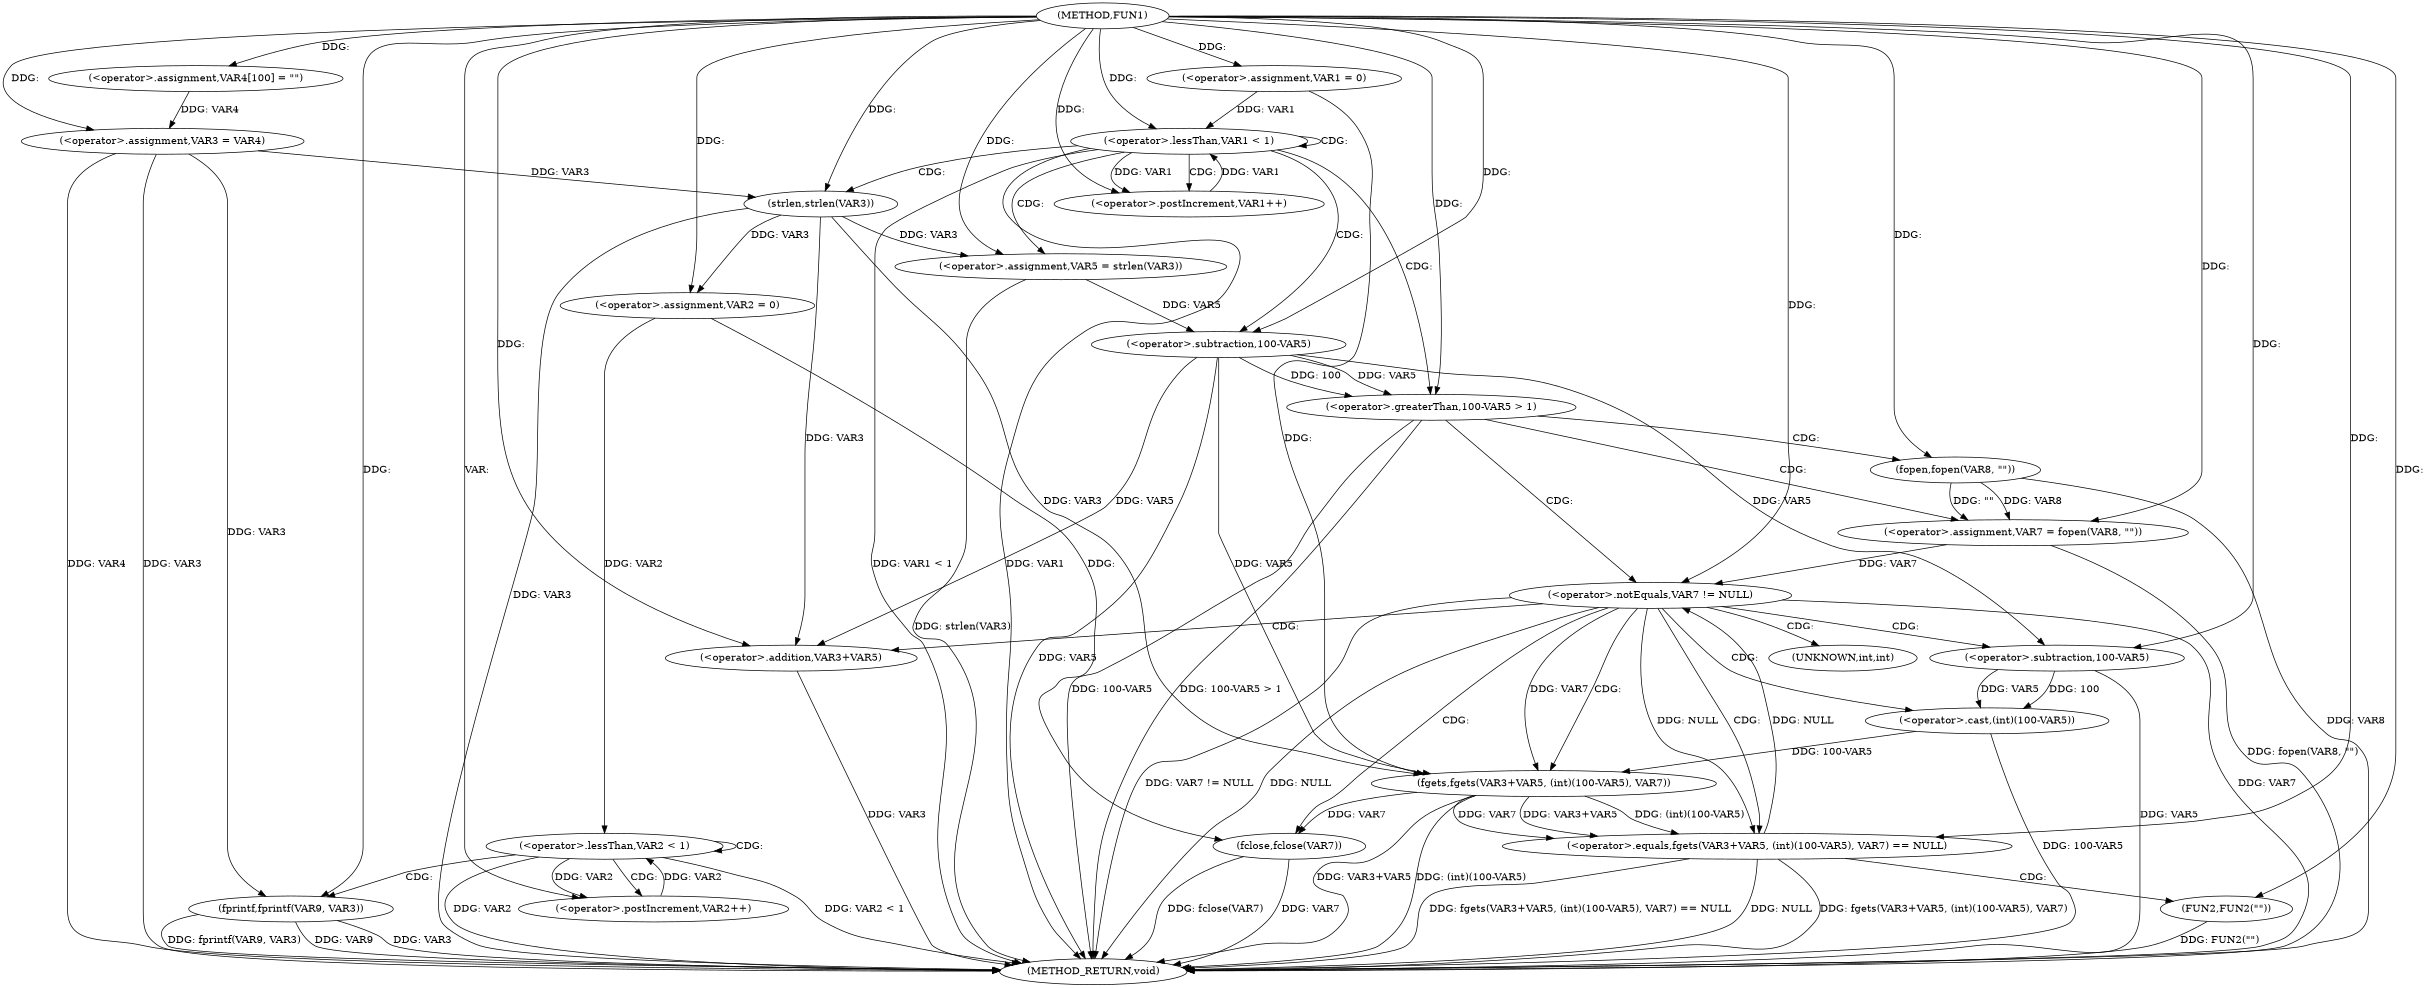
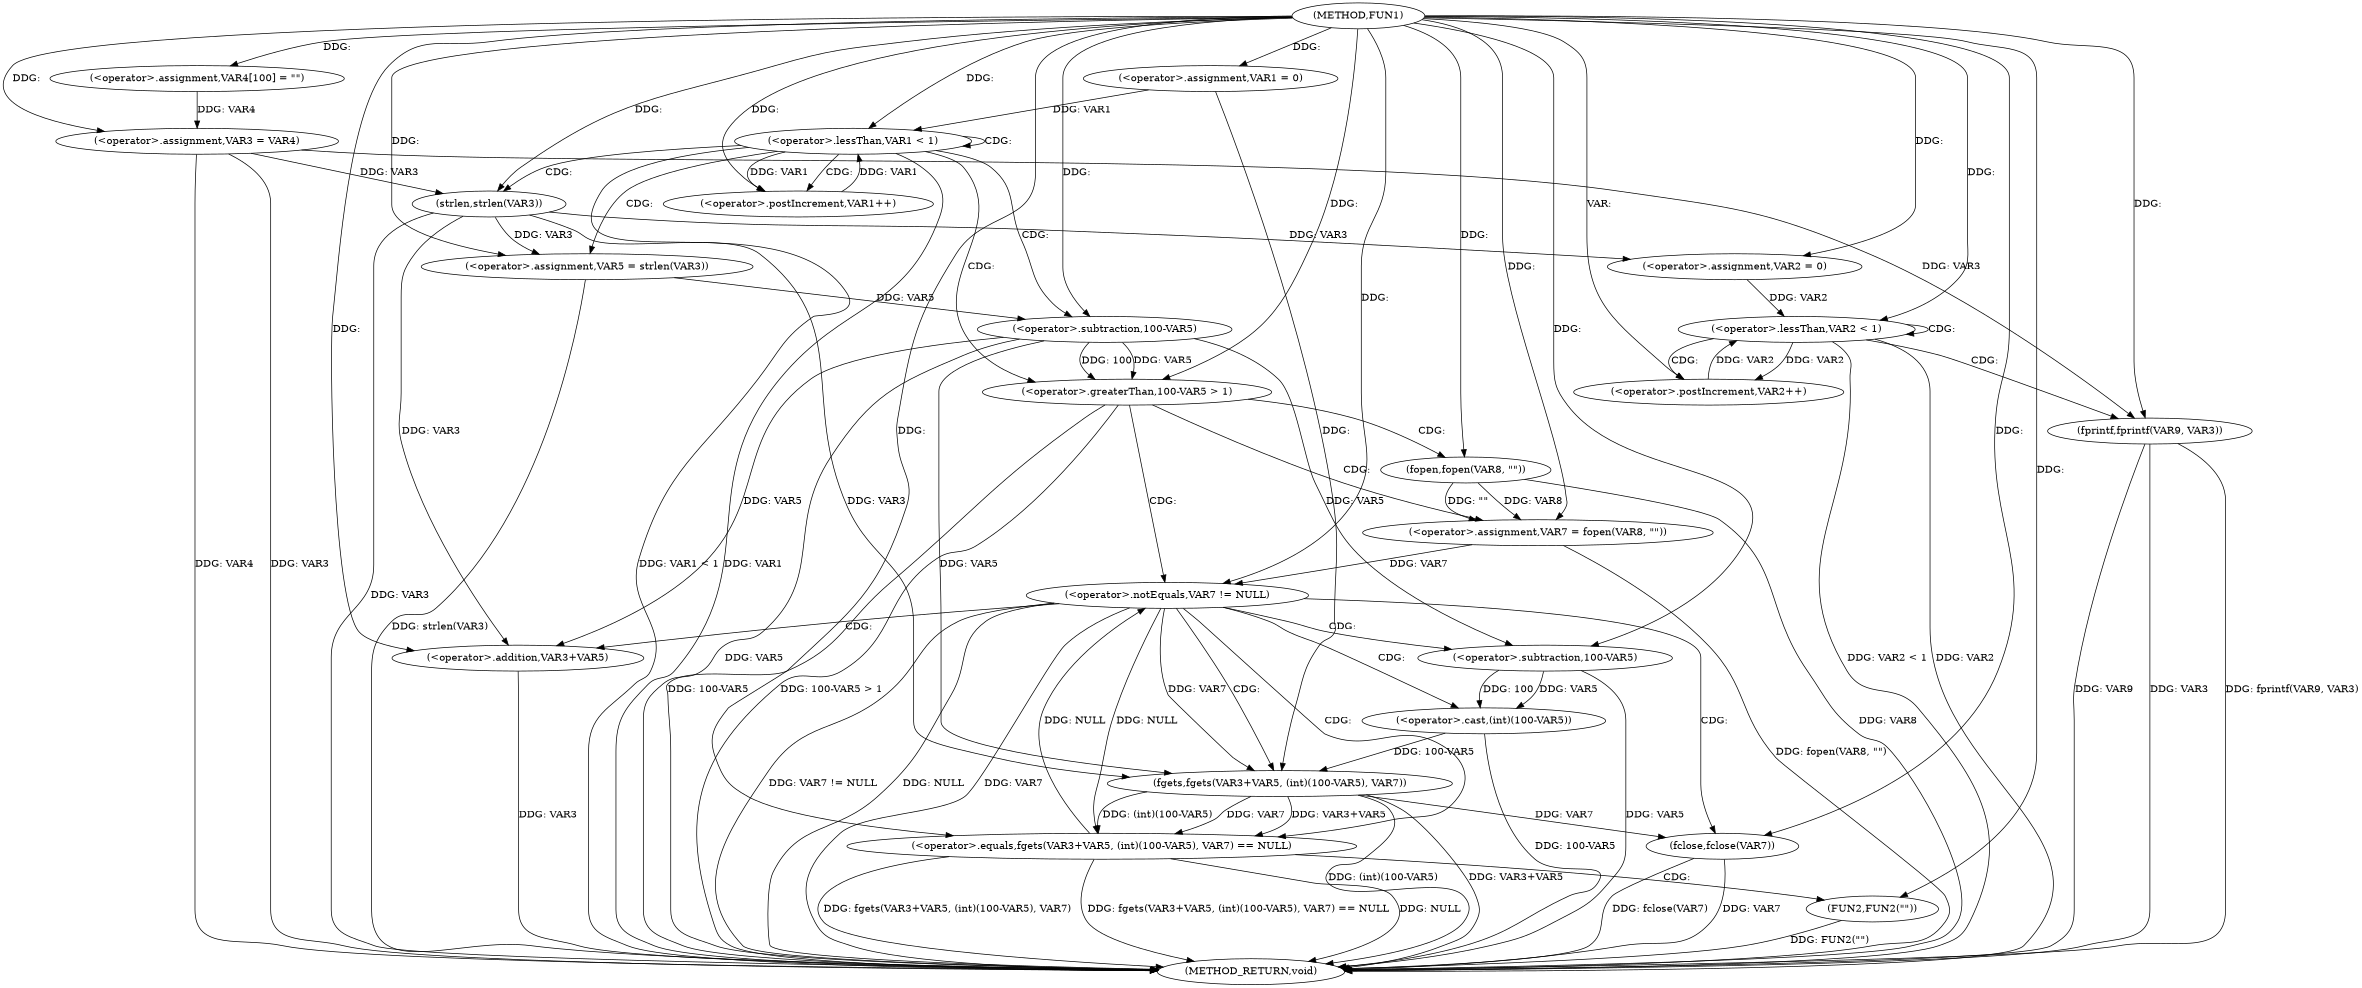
none -> (1844, 36)
(1074, 546) -> (2009, 222)
(1843, 658) -> none
